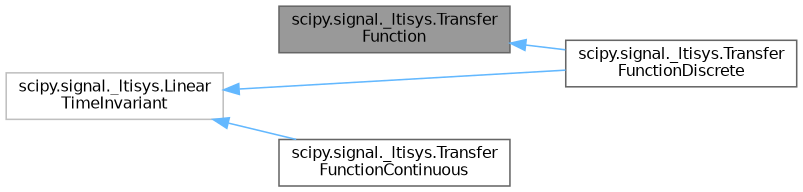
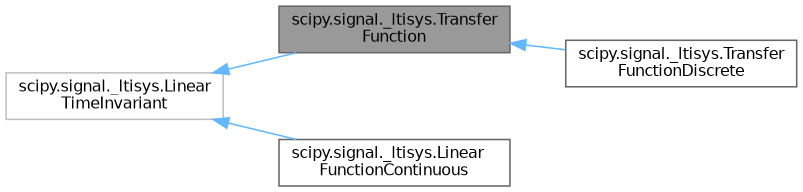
(402, 80) -> (262, 61)
(394, 163) -> (394, 163)
